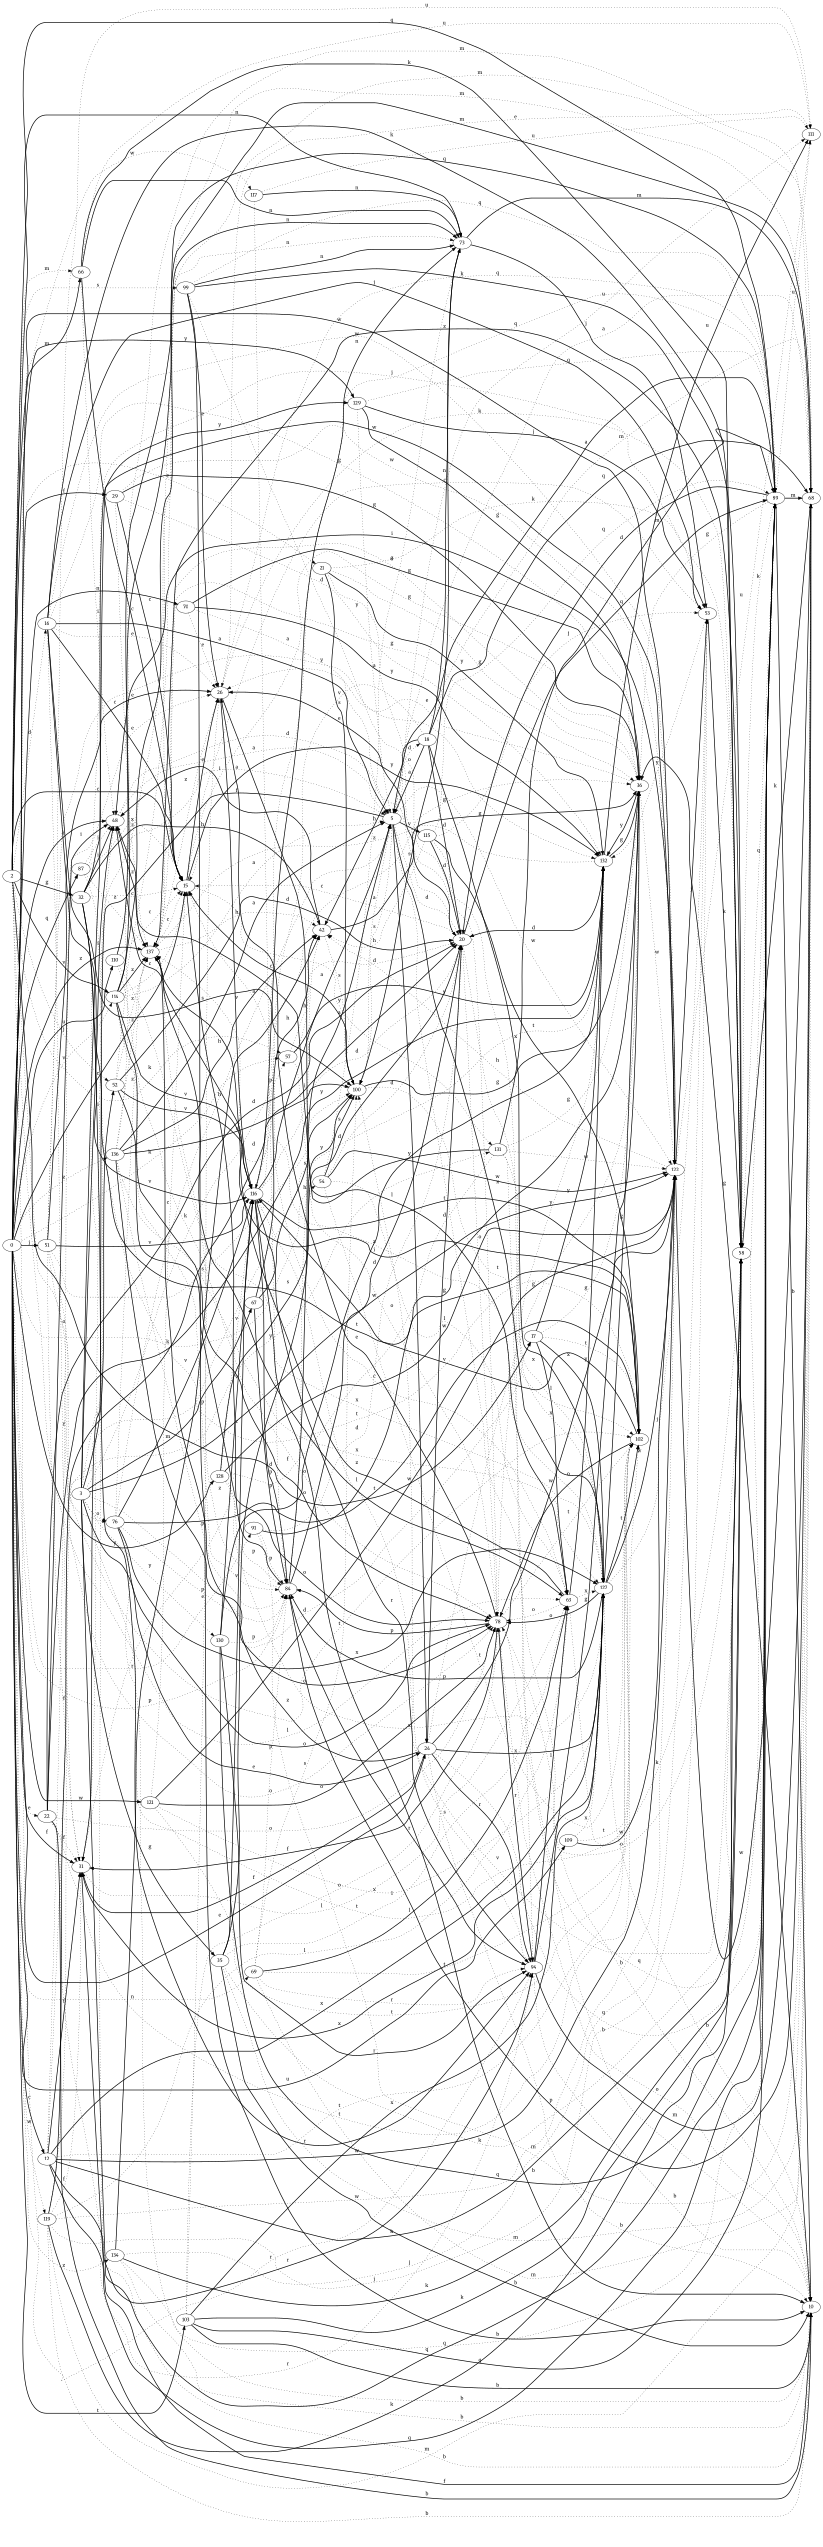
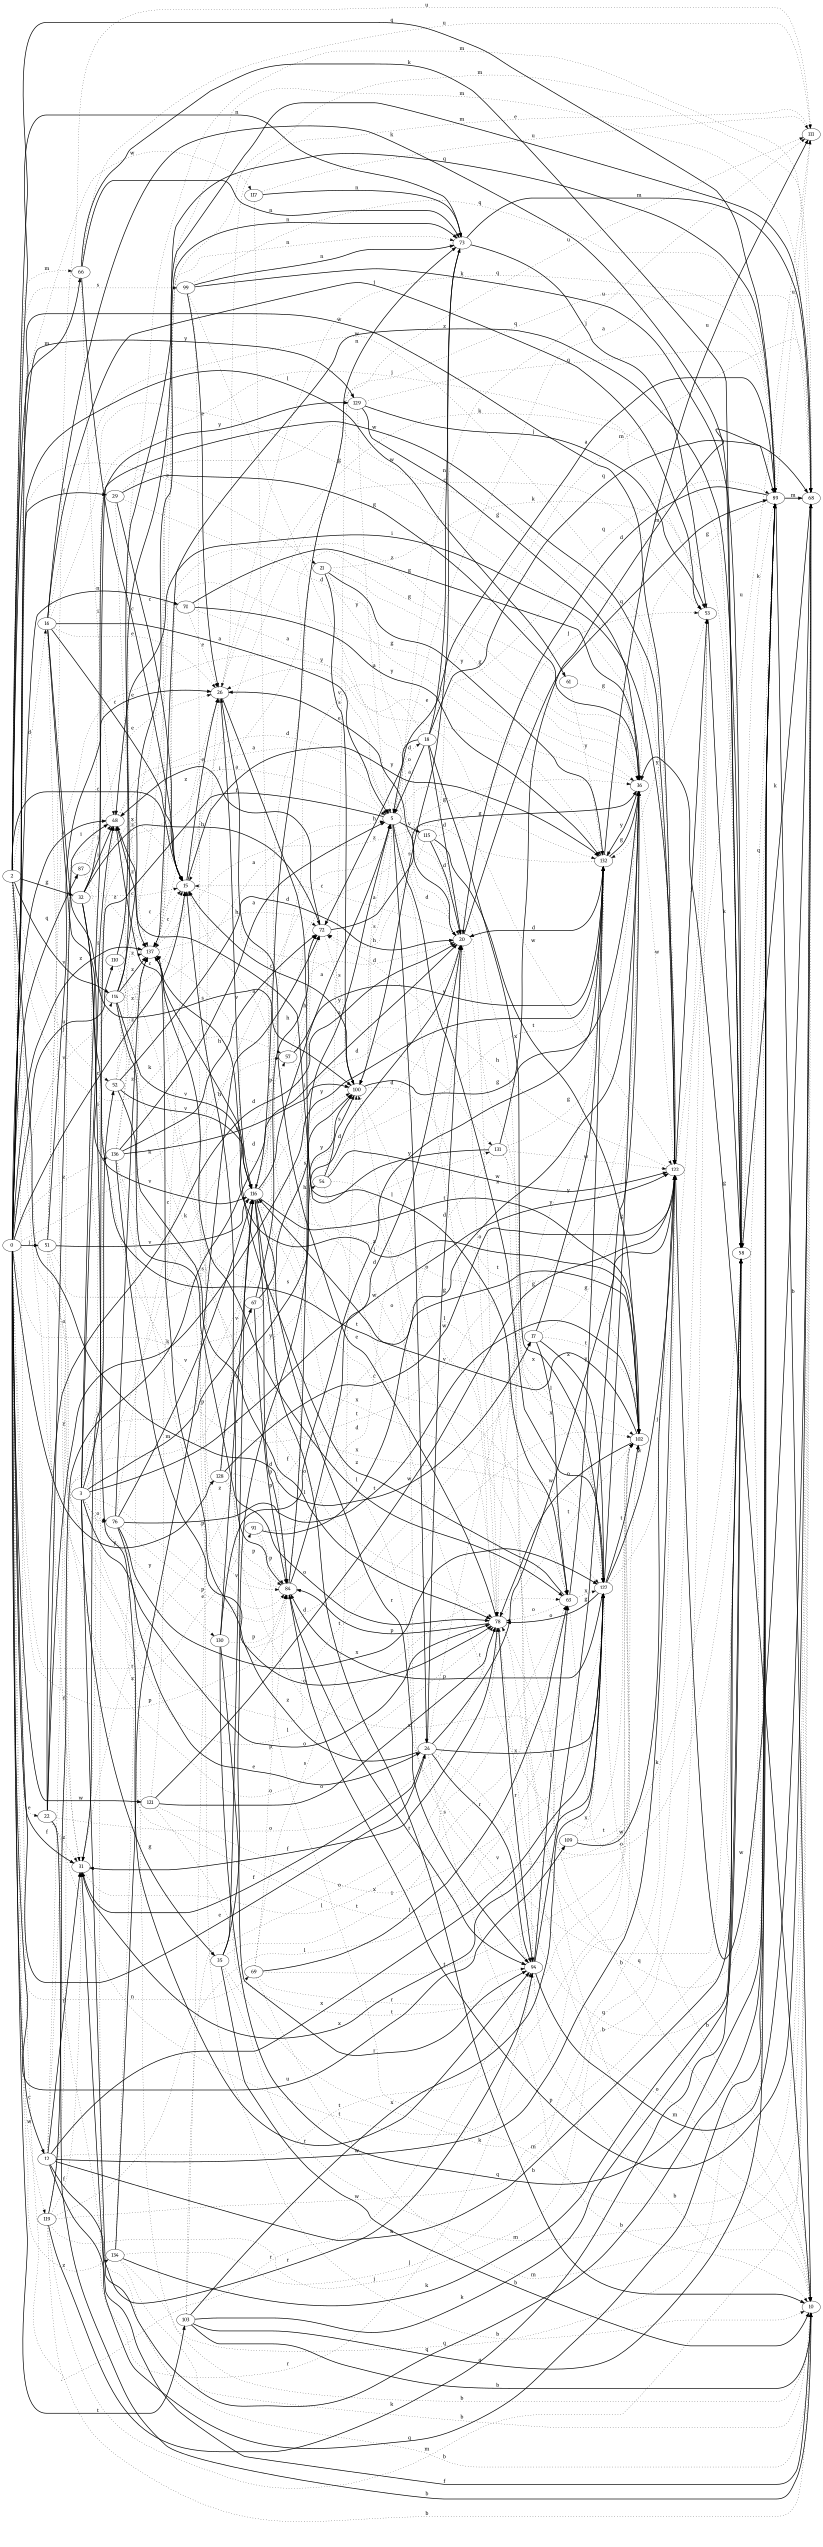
(383, 642) -> (344, 524)
none -> (569, 682)
(322, 930) -> (322, 930)
none -> (132, 956)
(127, 1238) -> (127, 1238)
none -> (444, 1353)
(202, 1476) -> (202, 1476)
(305, 1493) -> (305, 1493)
none -> (135, 1508)
(64, 1838) -> (64, 1838)
